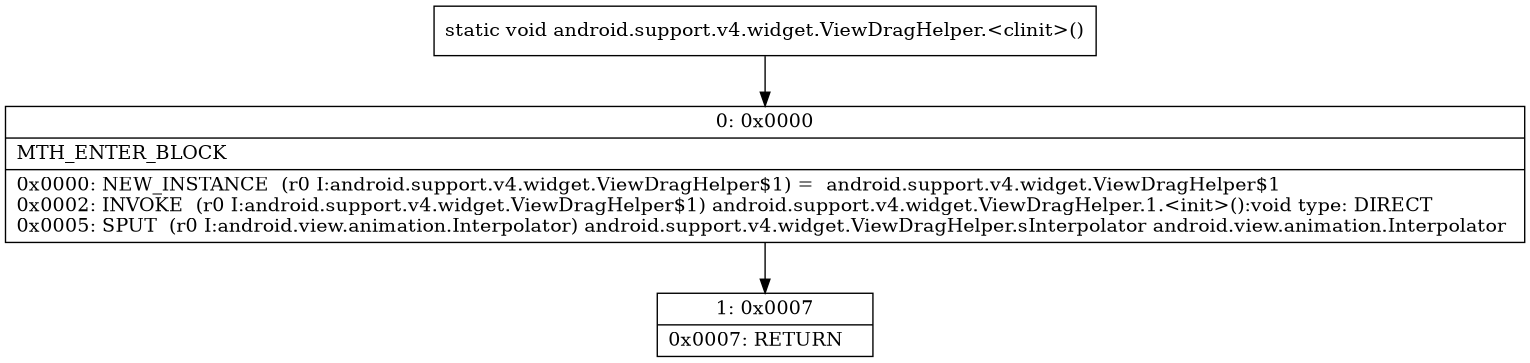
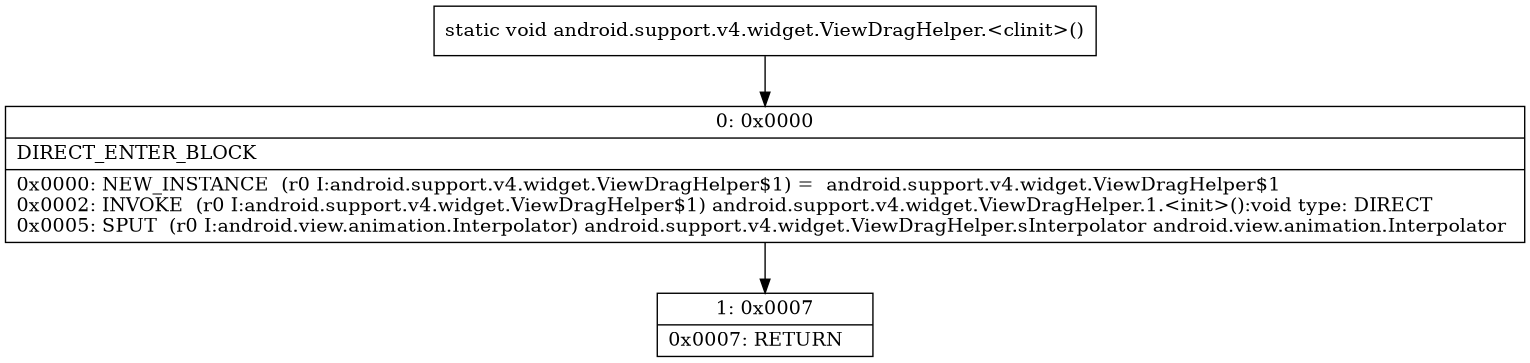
(122, 153) -> (137, 153)
